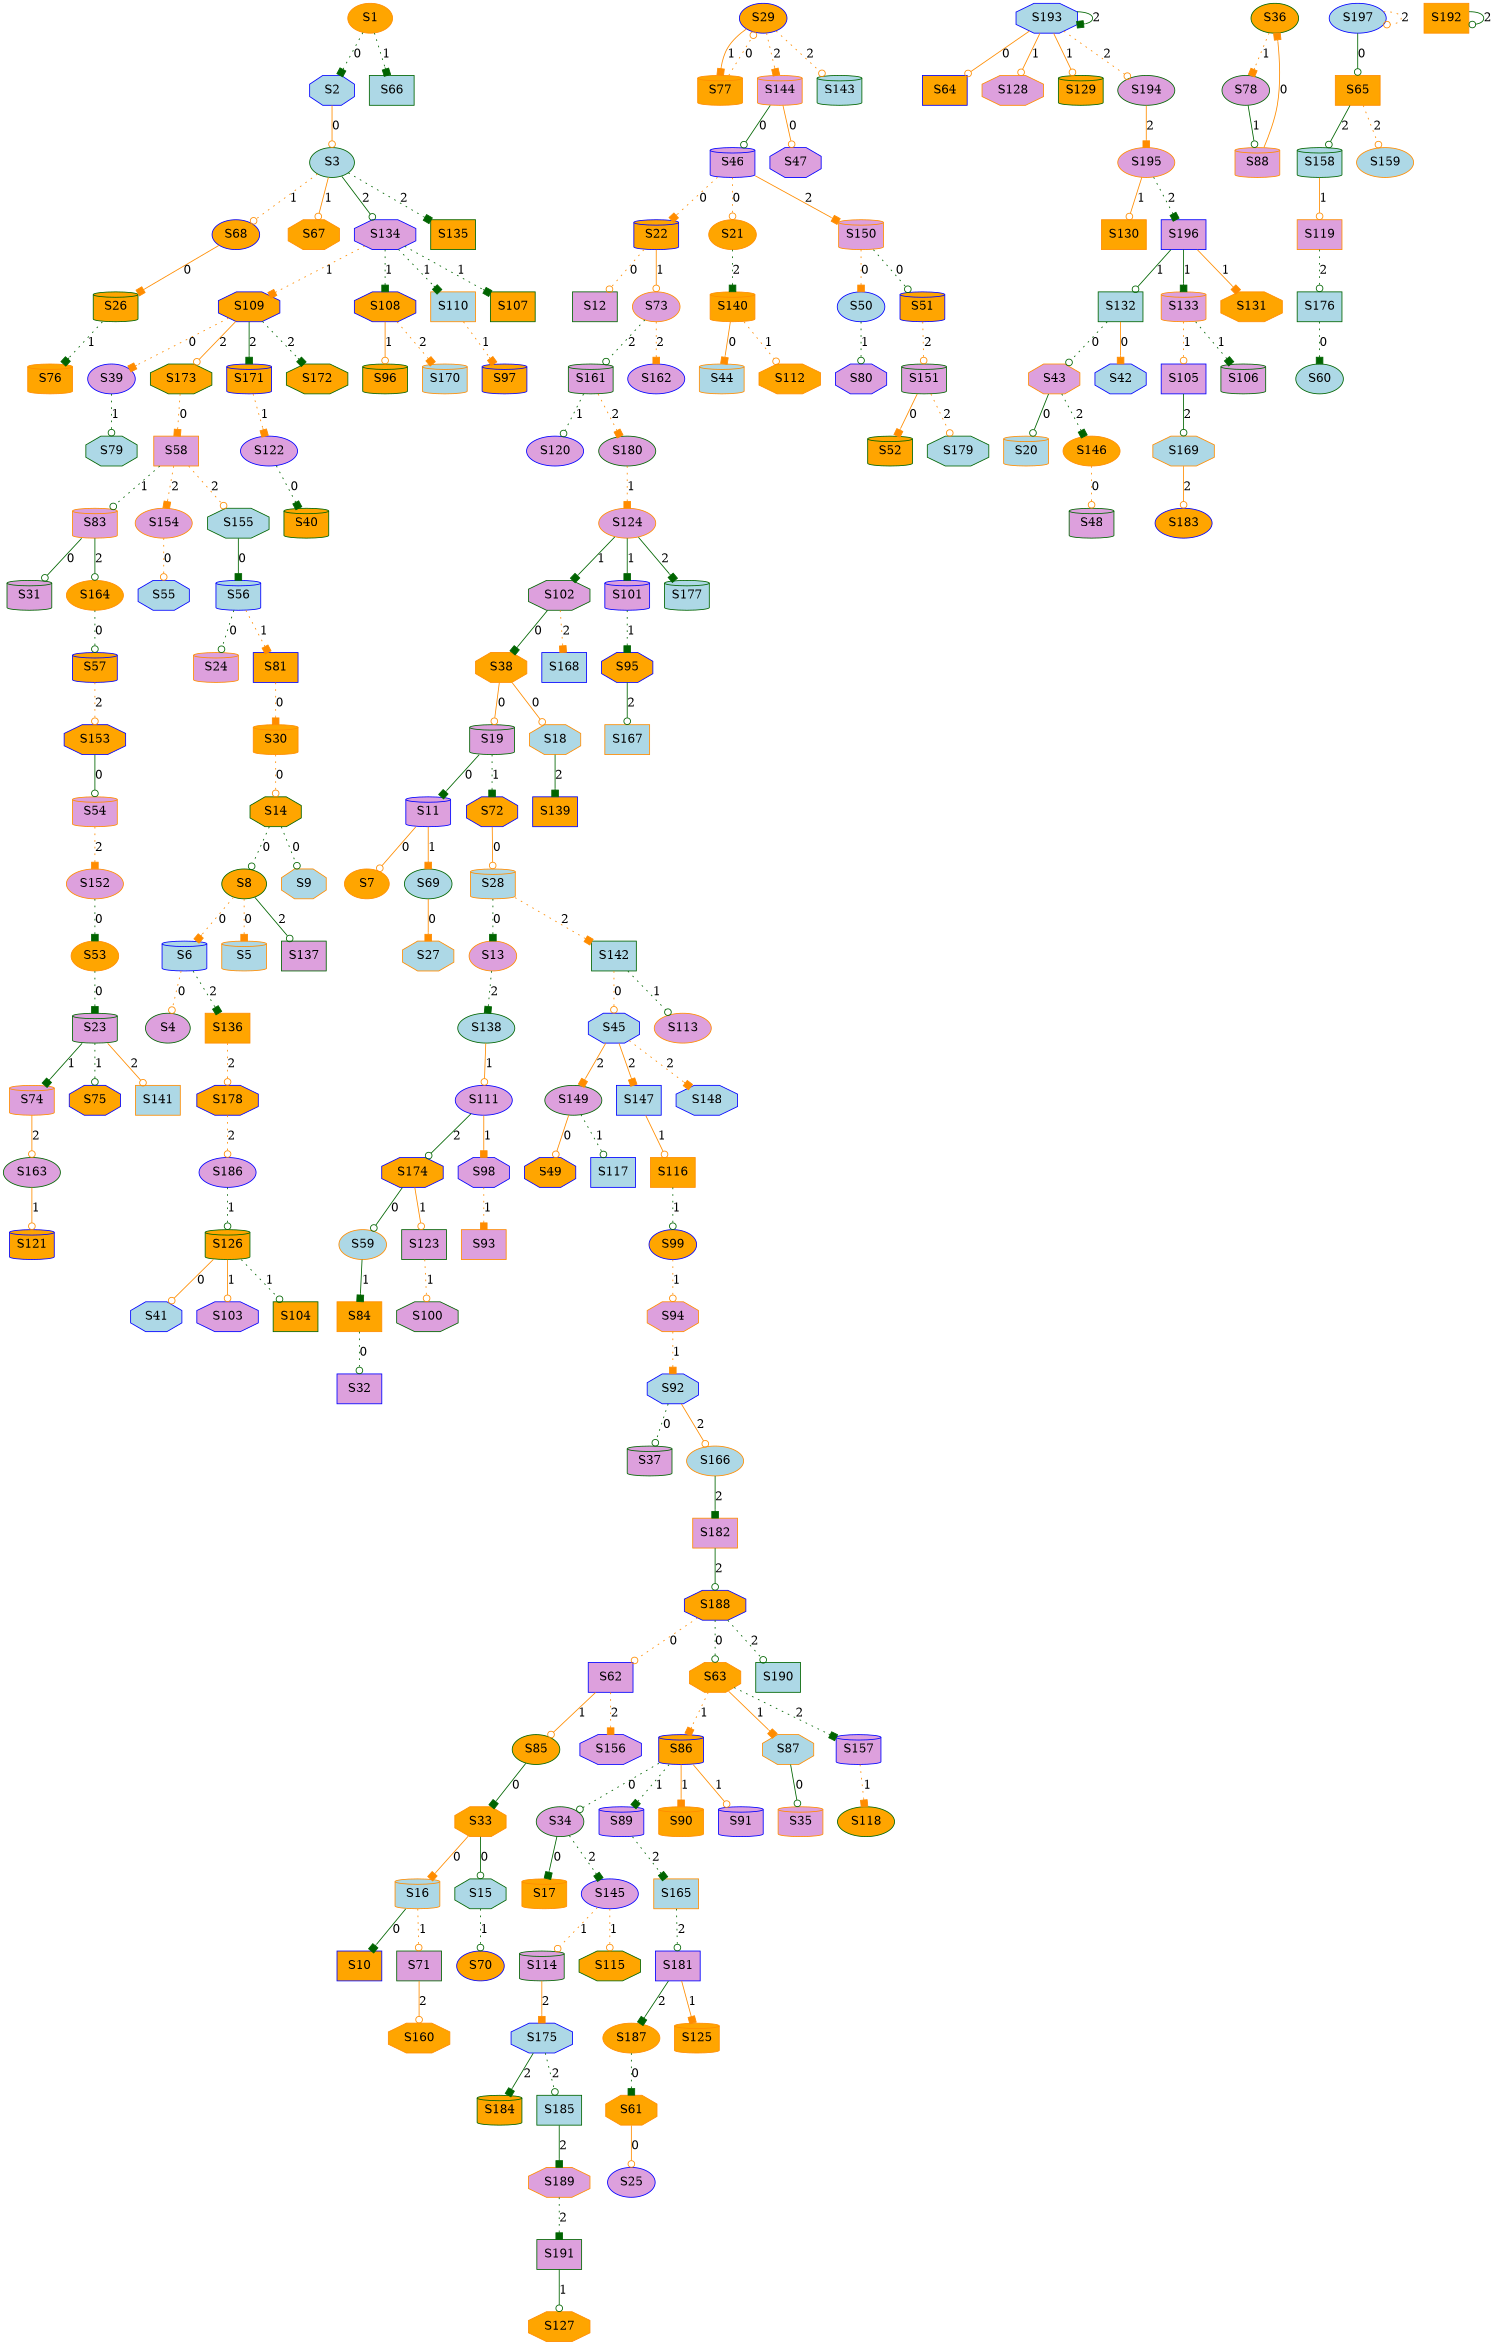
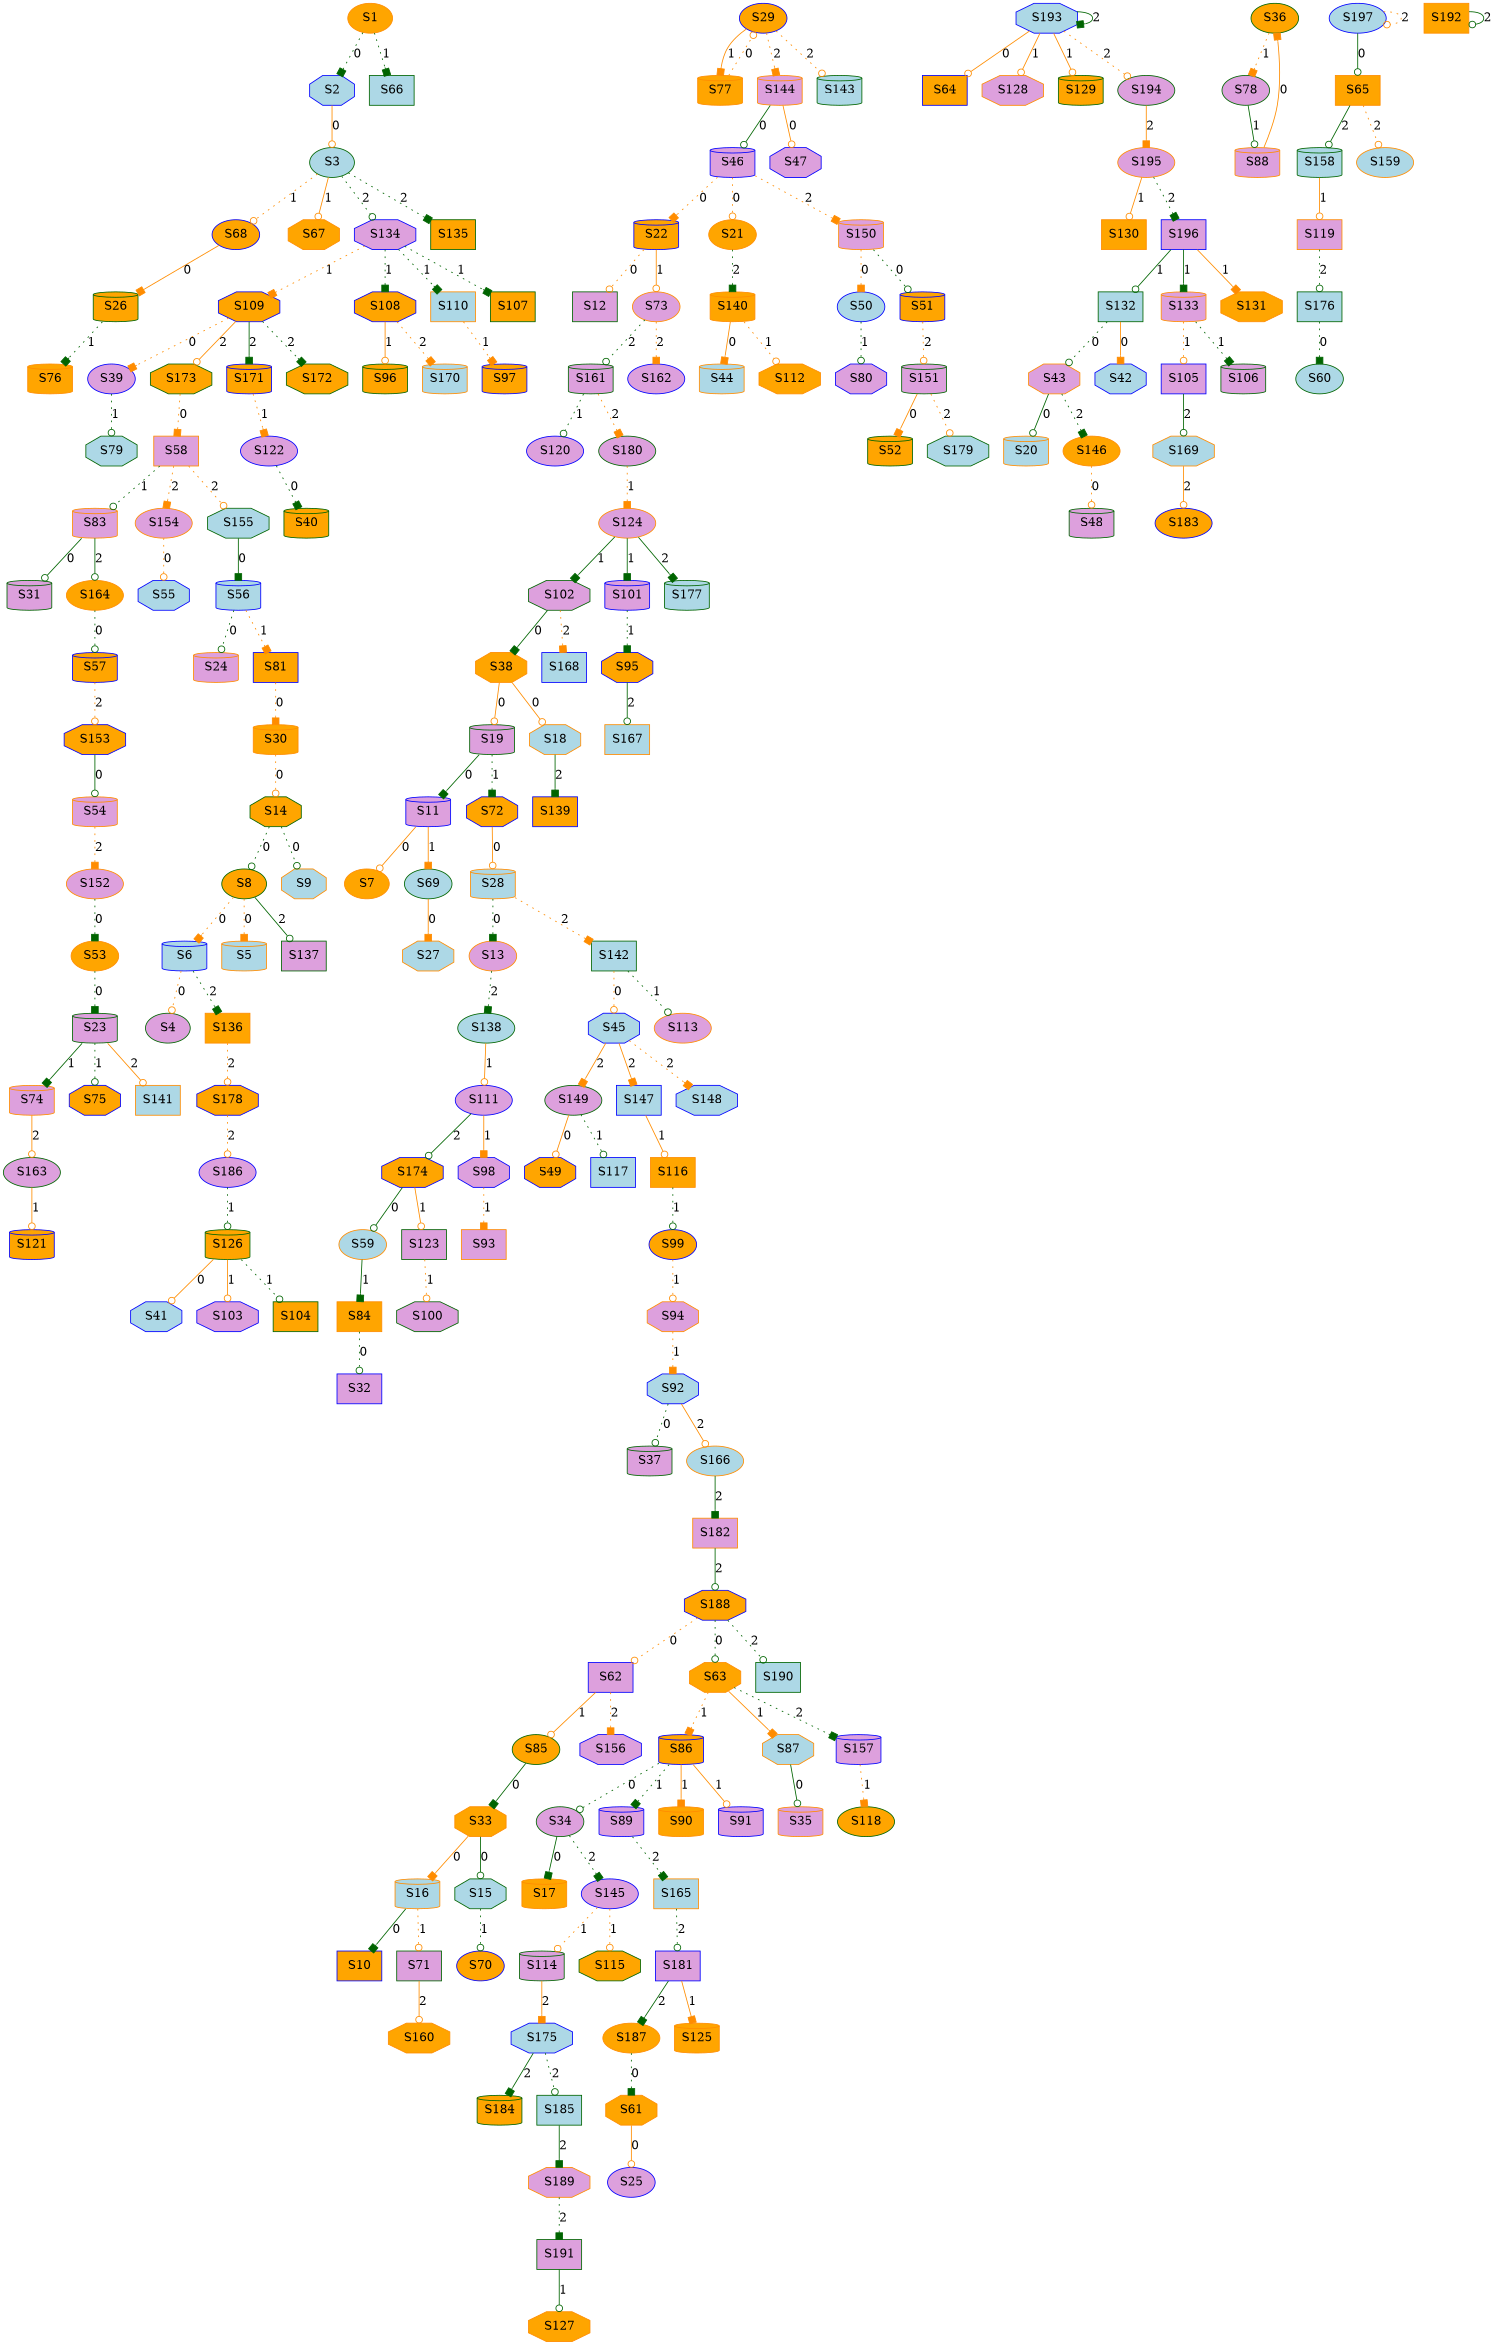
(356, 195) -> (356, 195)
(793, 197) -> (793, 197)
